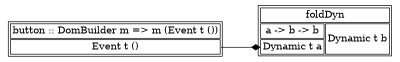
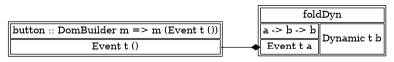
(292, 47) -> (290, 47)
